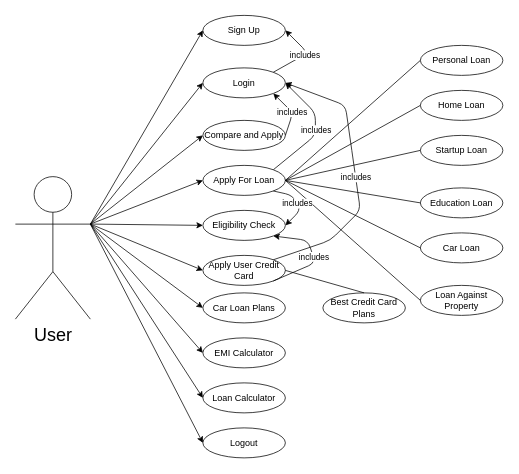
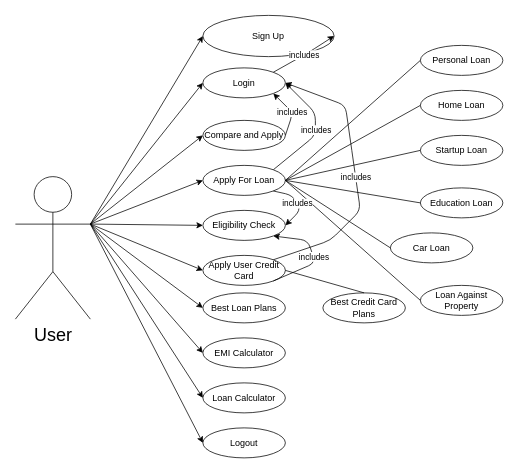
(244, 30) -> (269, 36)
(462, 248) -> (432, 248)
(244, 308) -> (244, 308)
